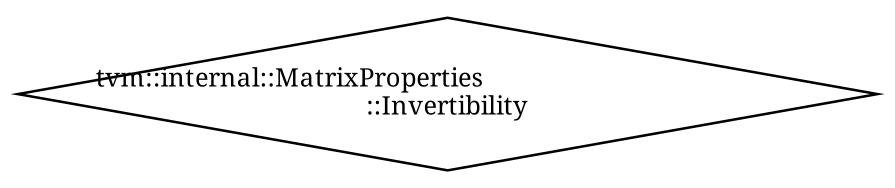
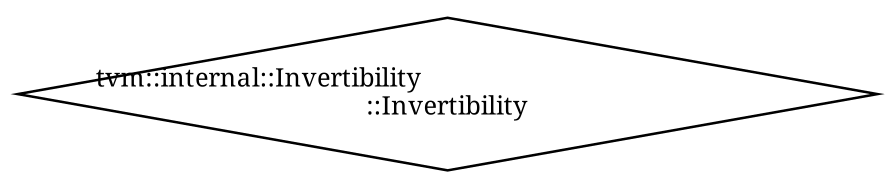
(448, 94) -> (448, 94)
